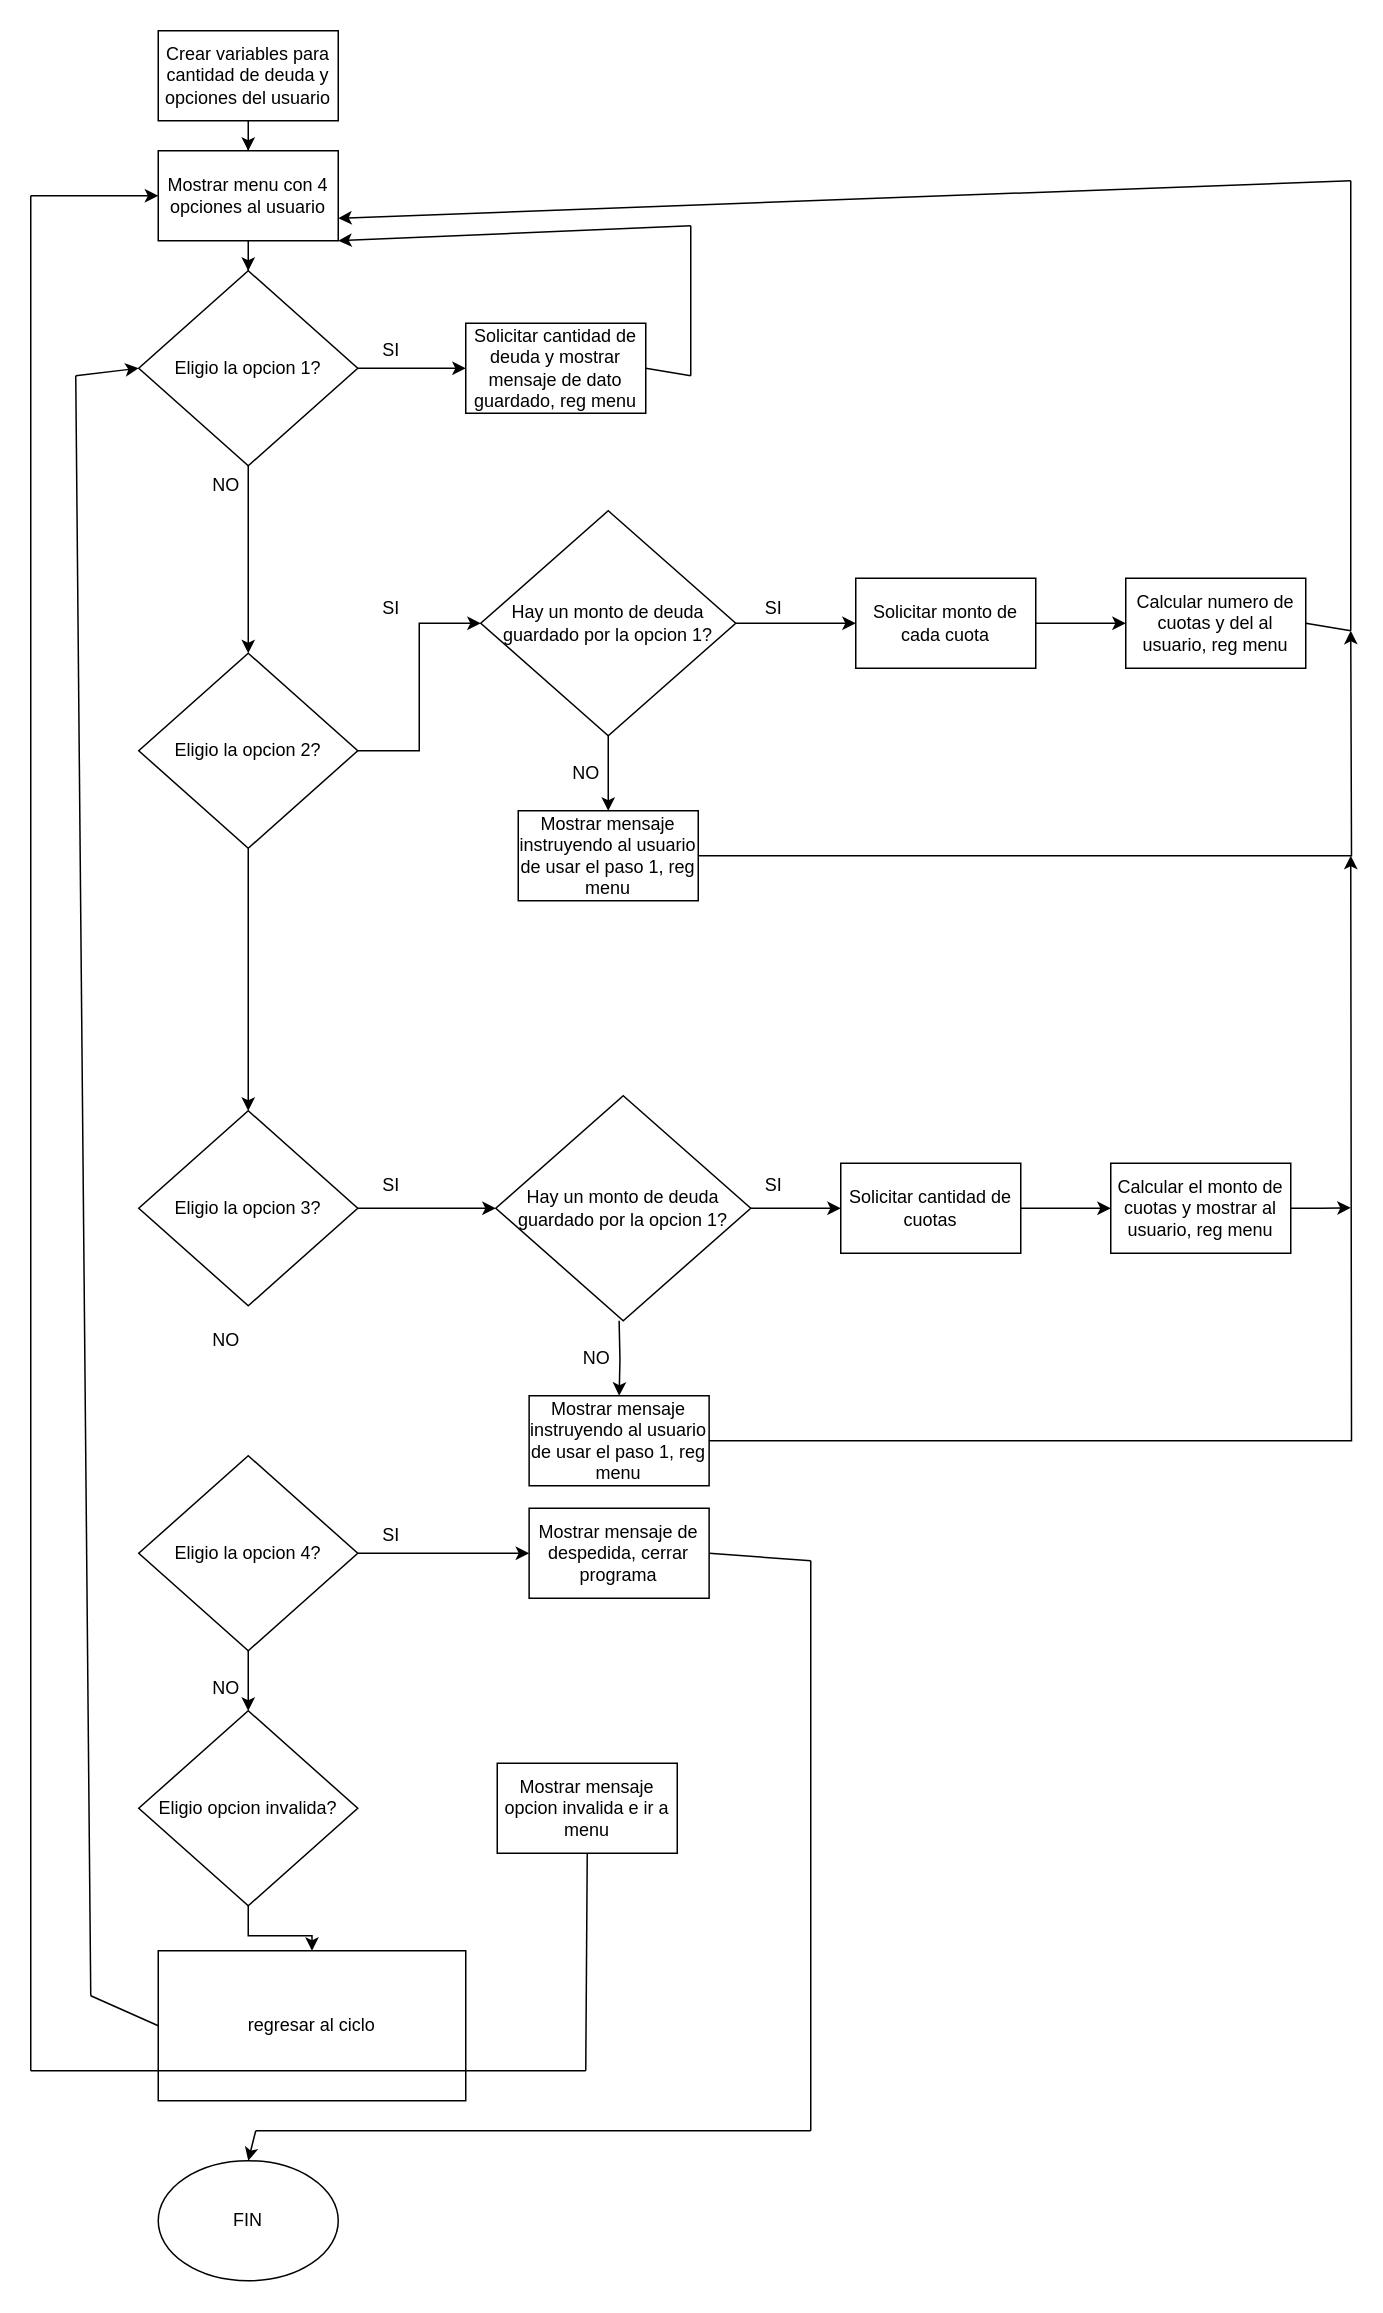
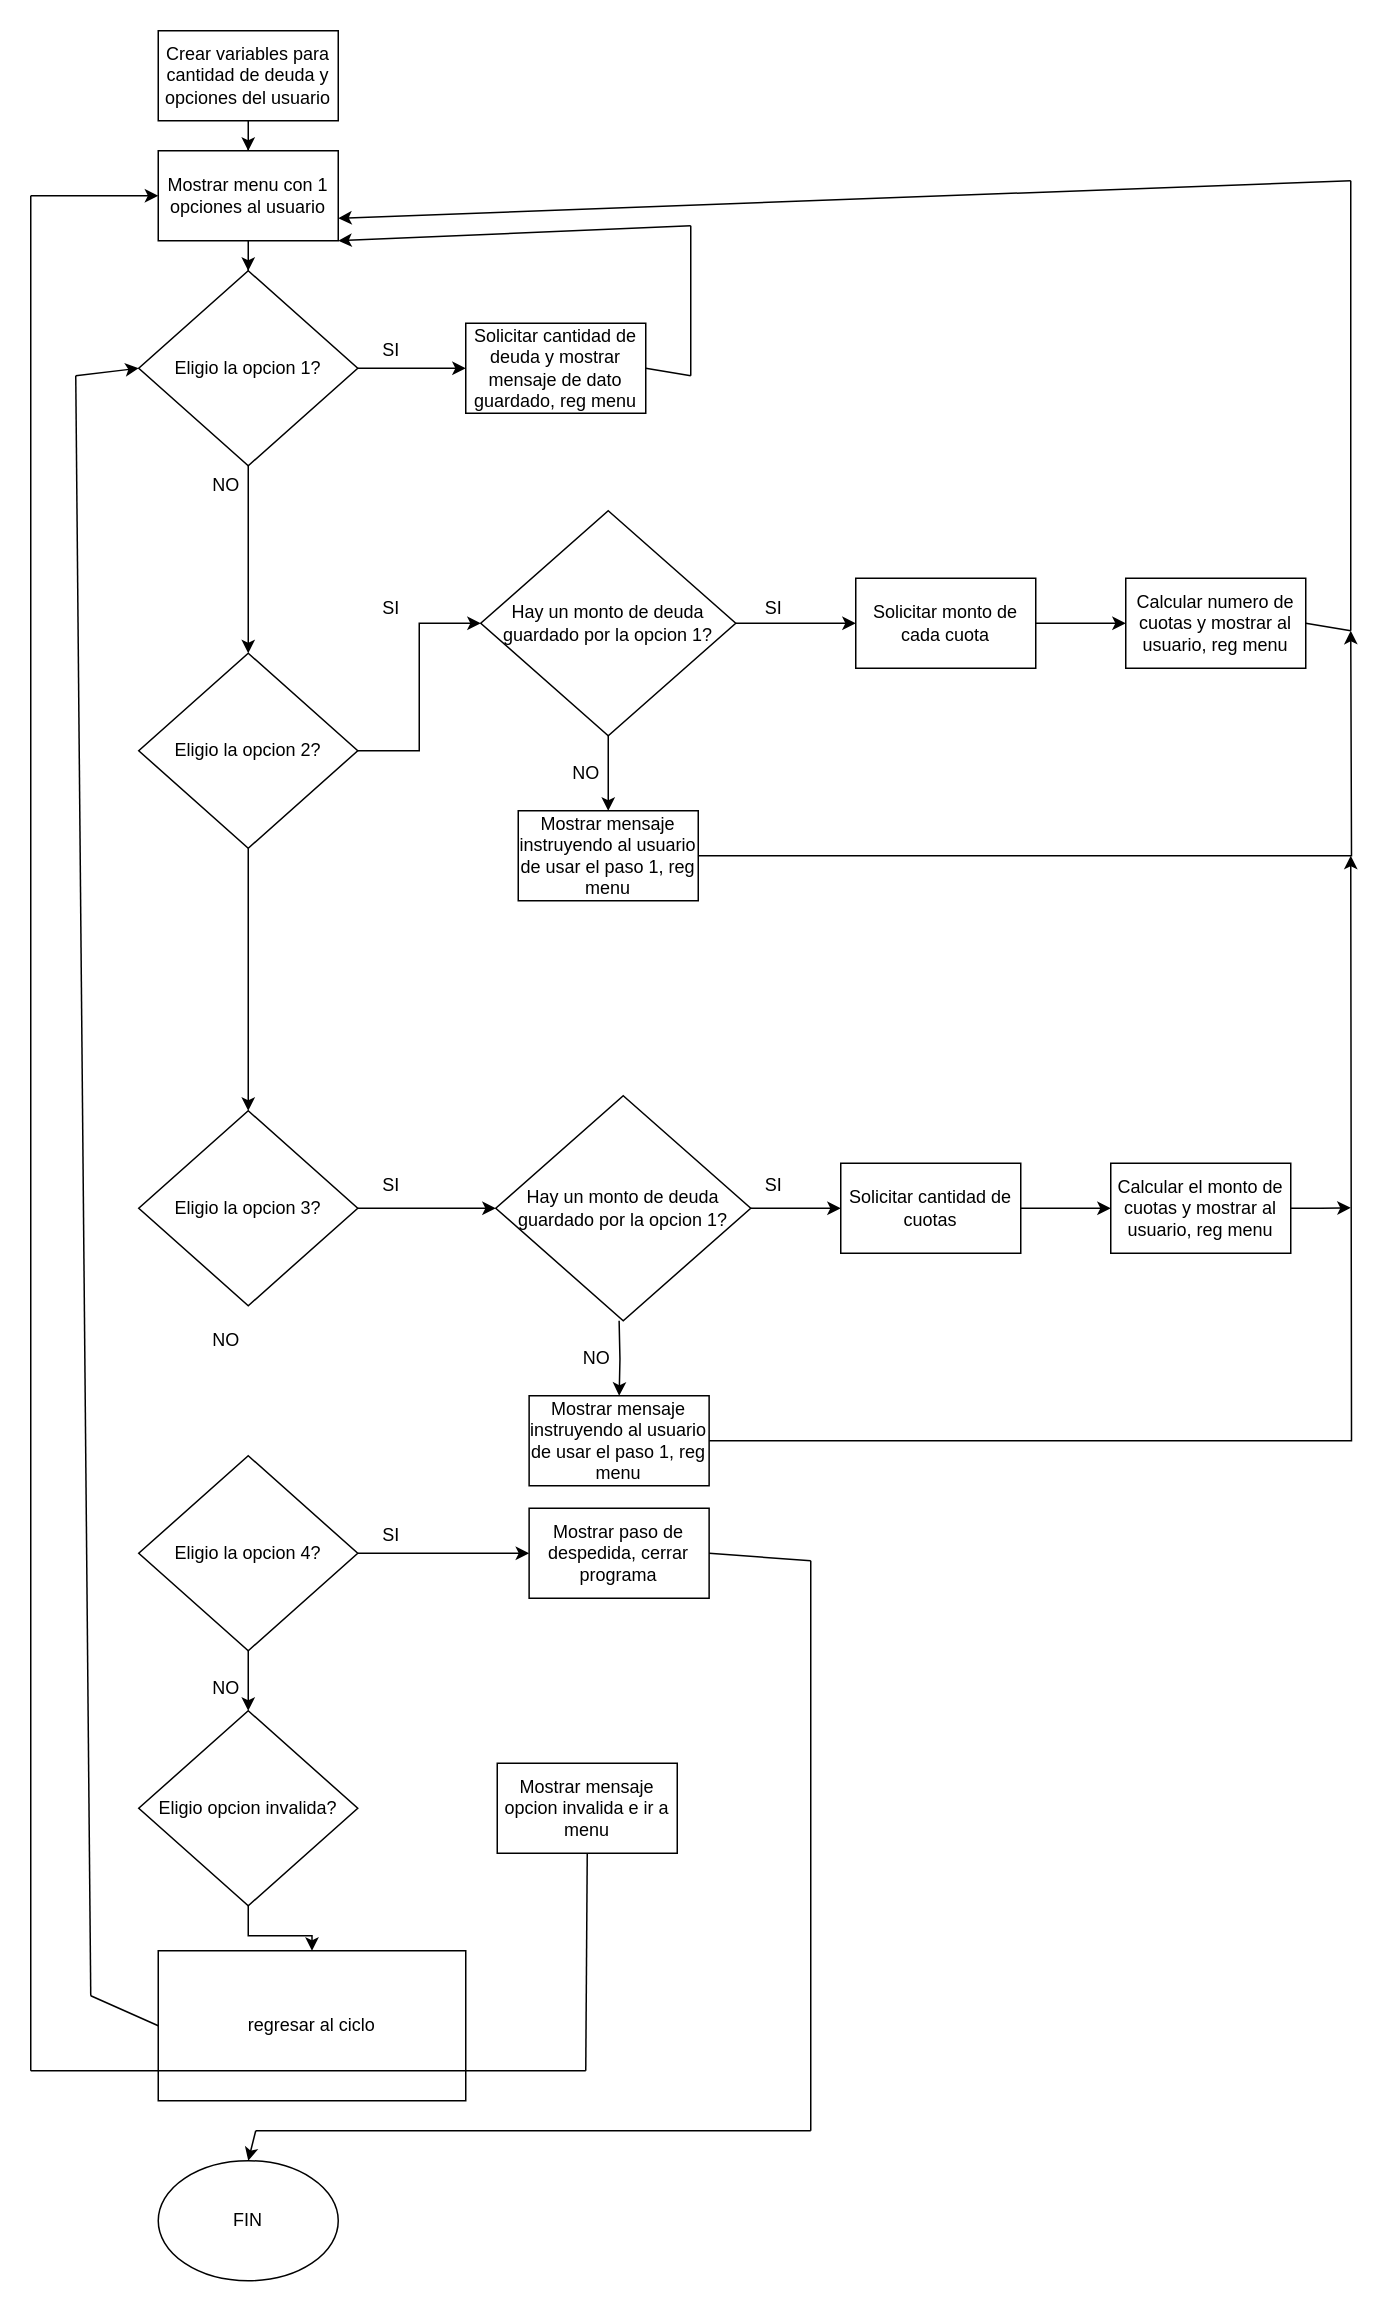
(248, 196) -> (248, 196)
(1216, 623) -> (1216, 623)
(619, 1553) -> (619, 1553)
